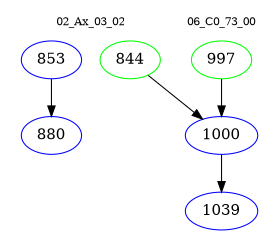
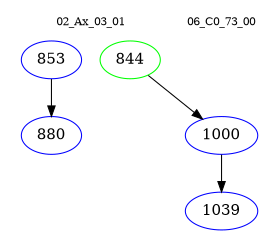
(91, 23) -> (91, 23)
(222, 60) -> none
